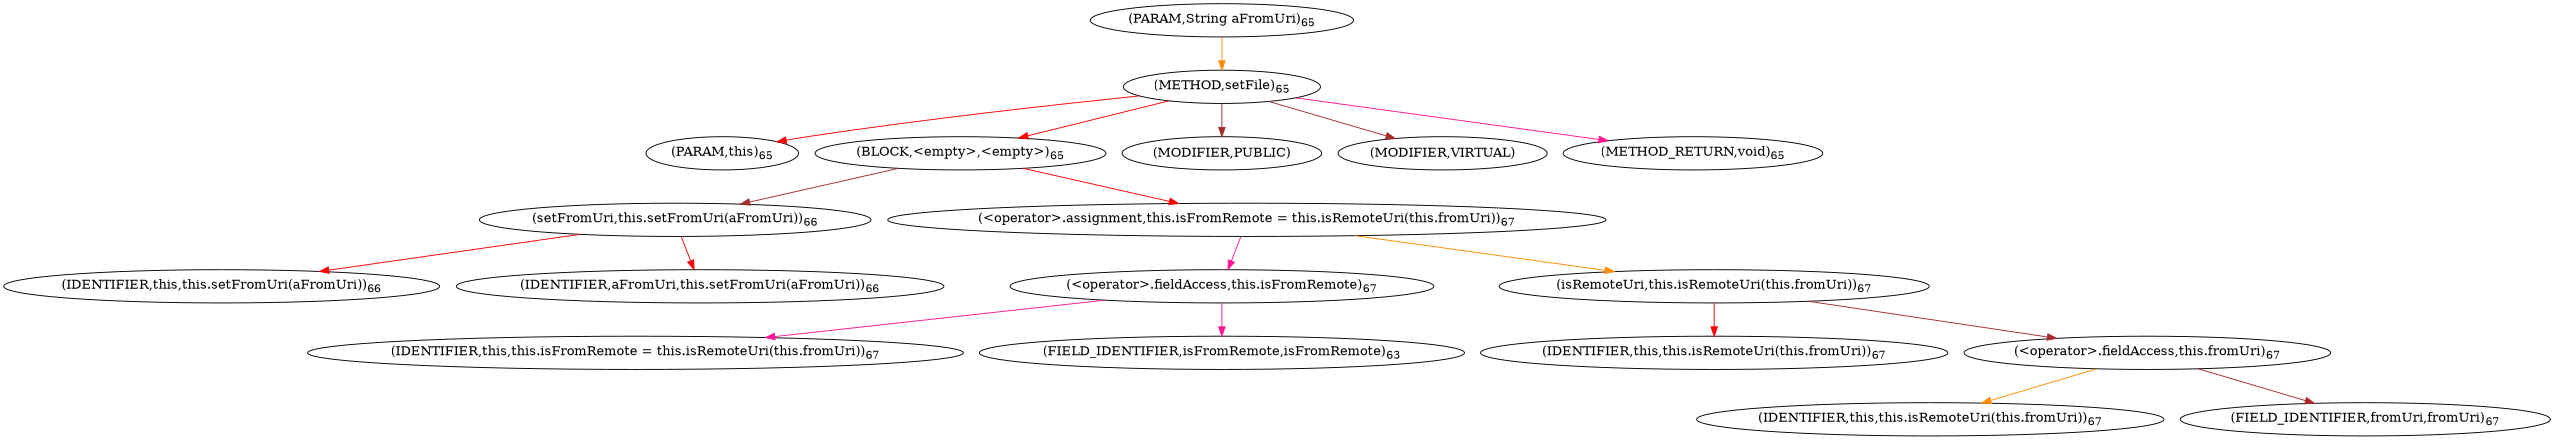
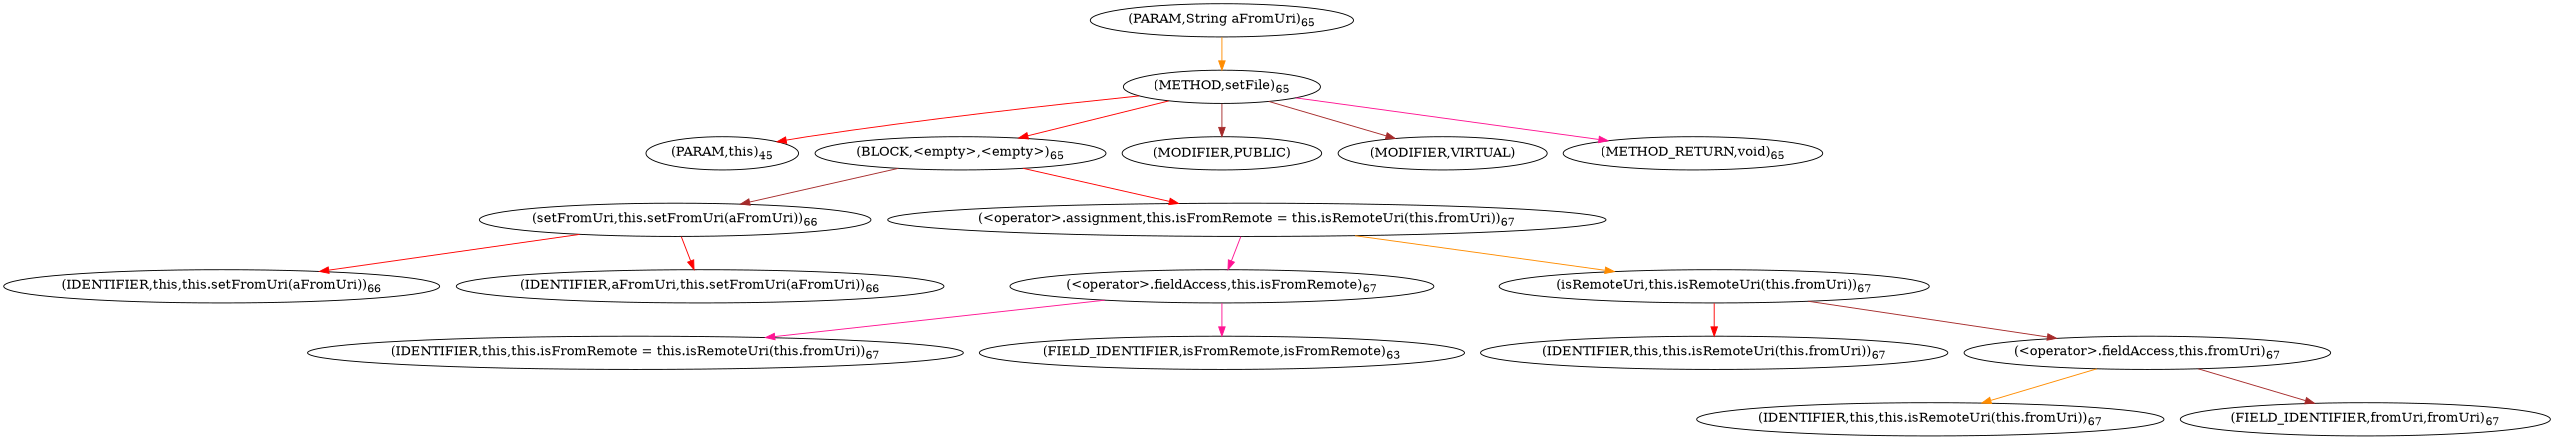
(766, 152) -> (766, 152)
